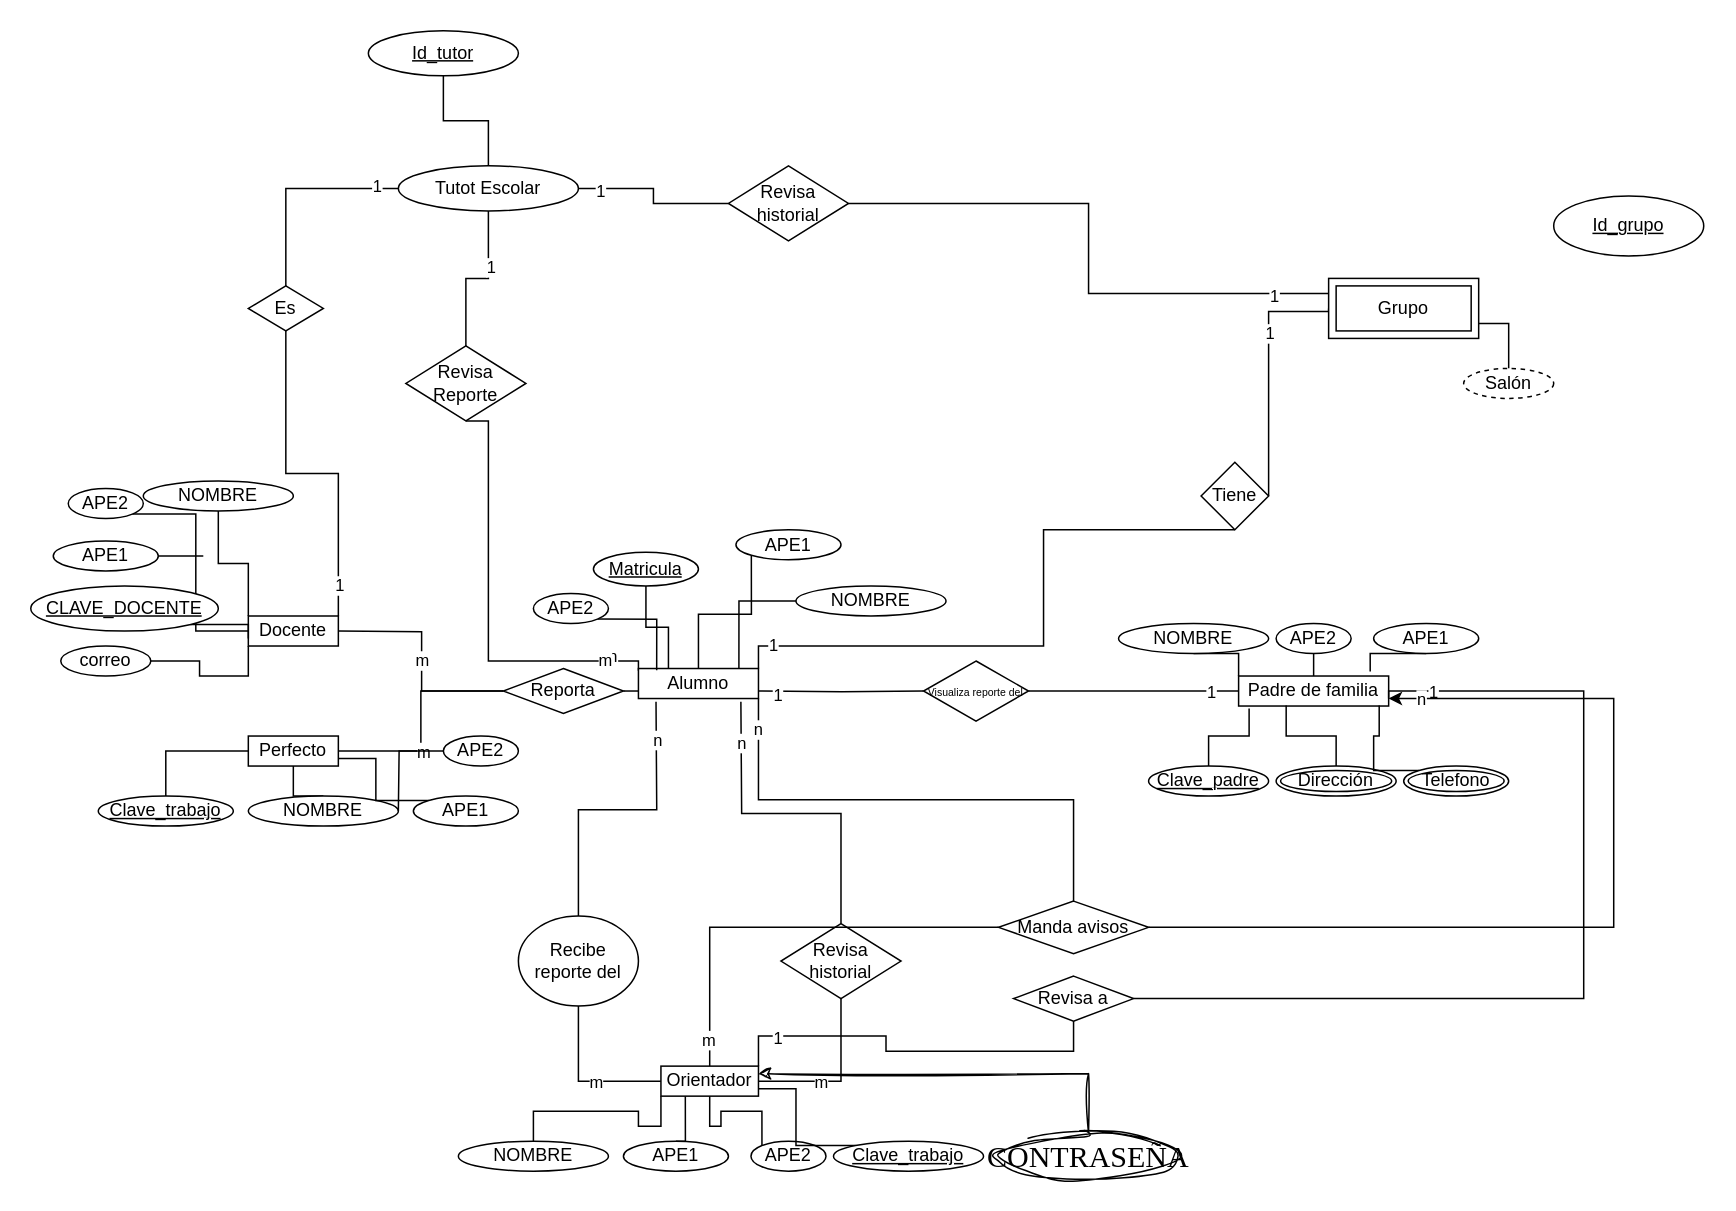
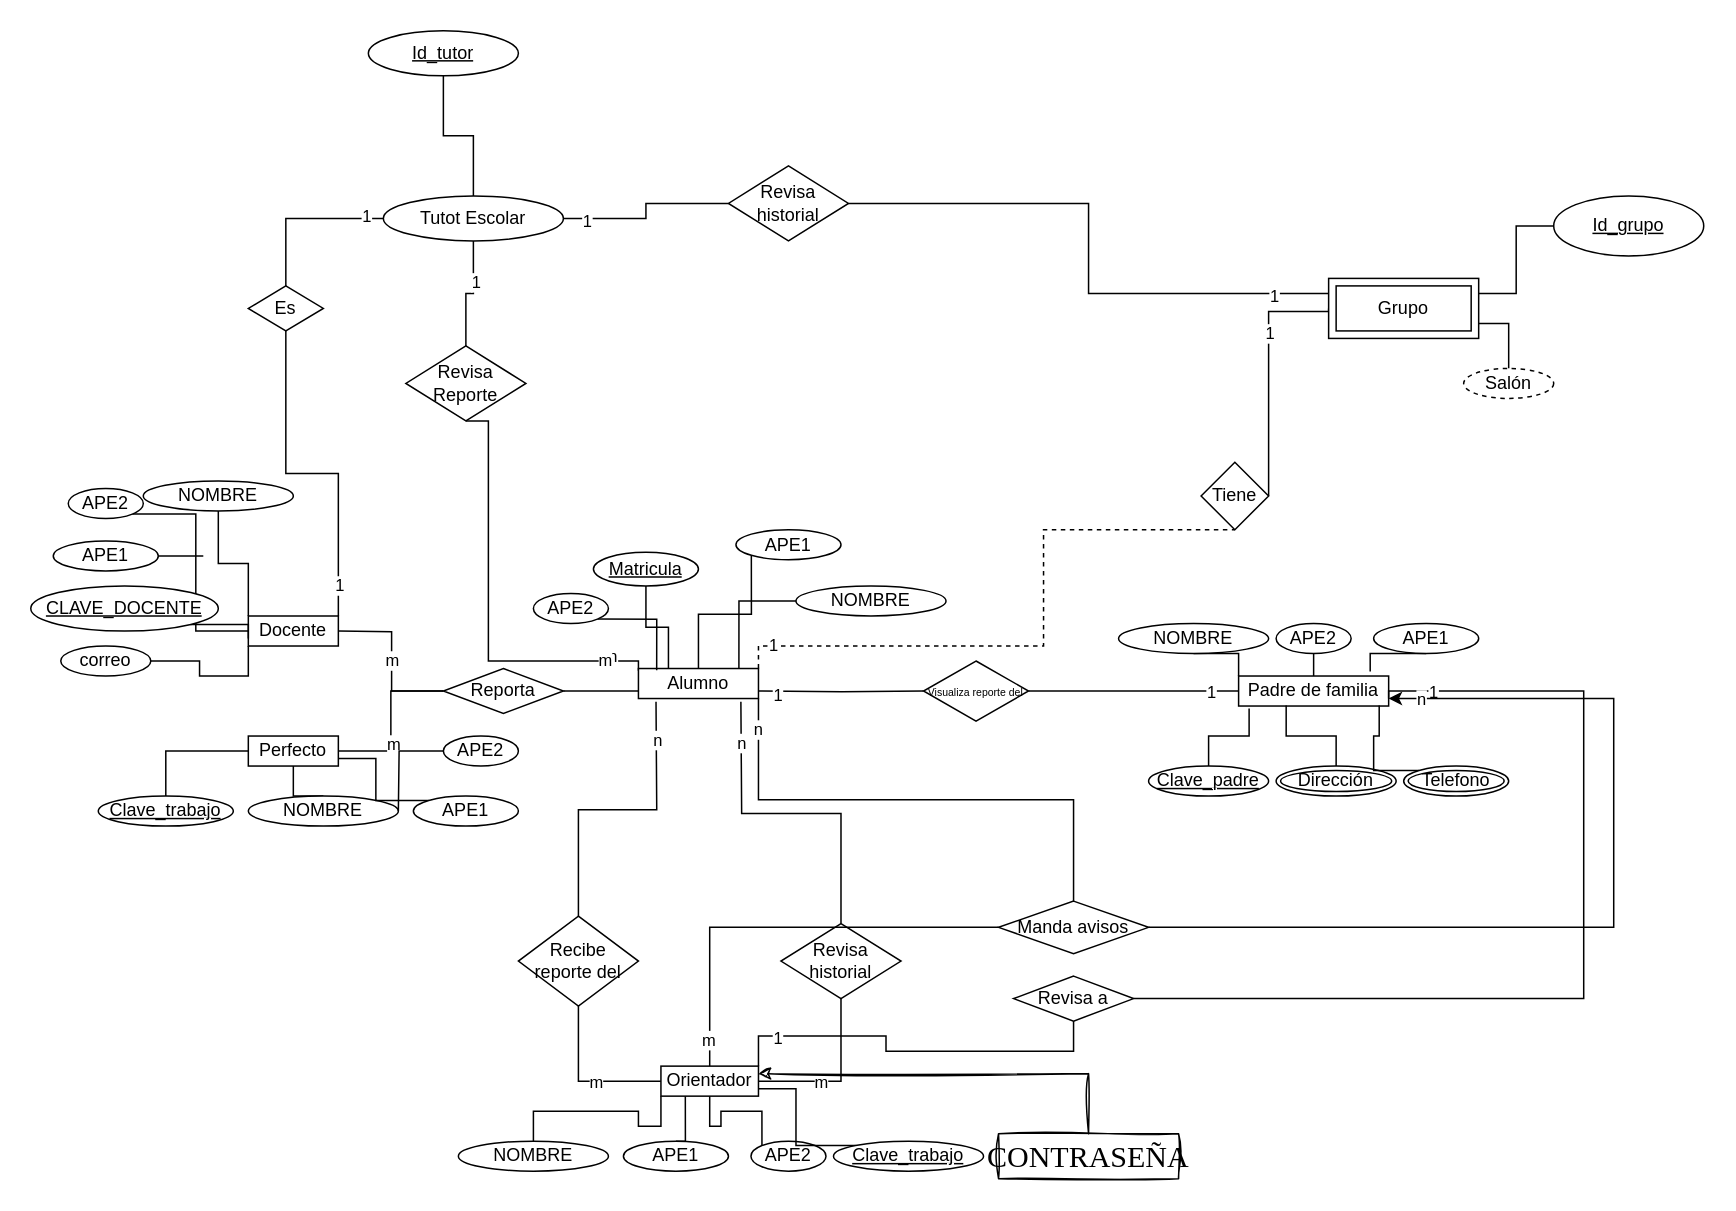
(488, 188) -> (473, 218)
none -> (1516, 259)
(1043, 626) -> (1043, 626)
(563, 691) -> (503, 691)
(578, 961) -> (578, 961)
(1088, 1156) -> (1088, 1156)
